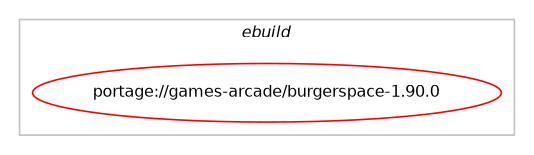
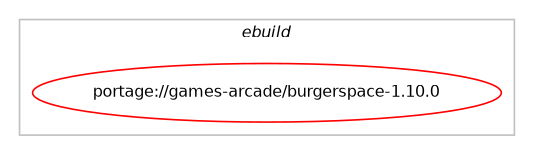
(267, 93) -> (267, 93)
